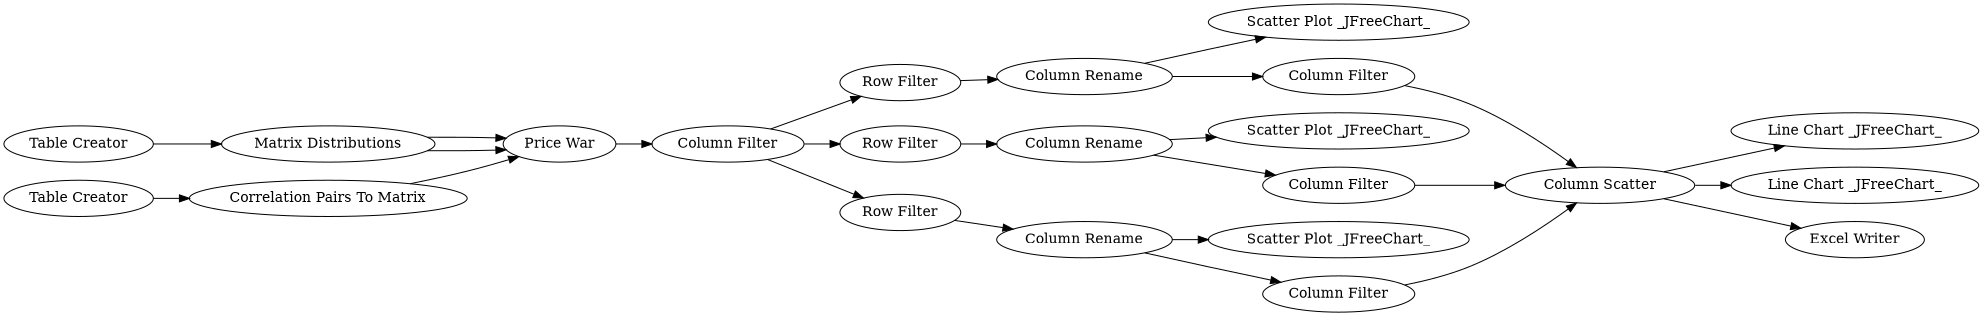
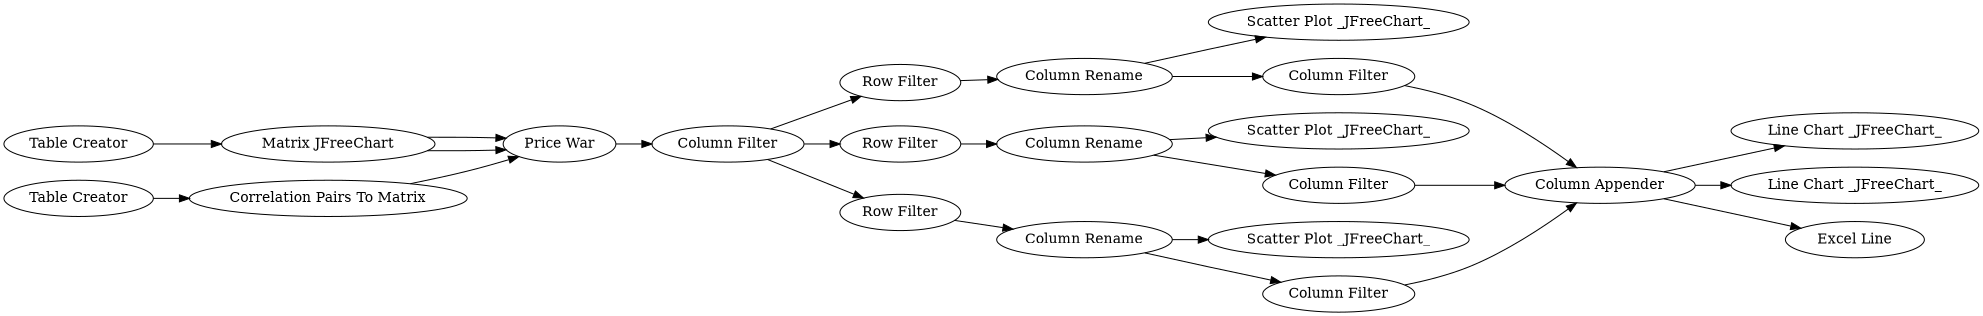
(328, 144) -> (328, 144)
(1600, 185) -> (1600, 185)
(1855, 240) -> (1855, 240)
